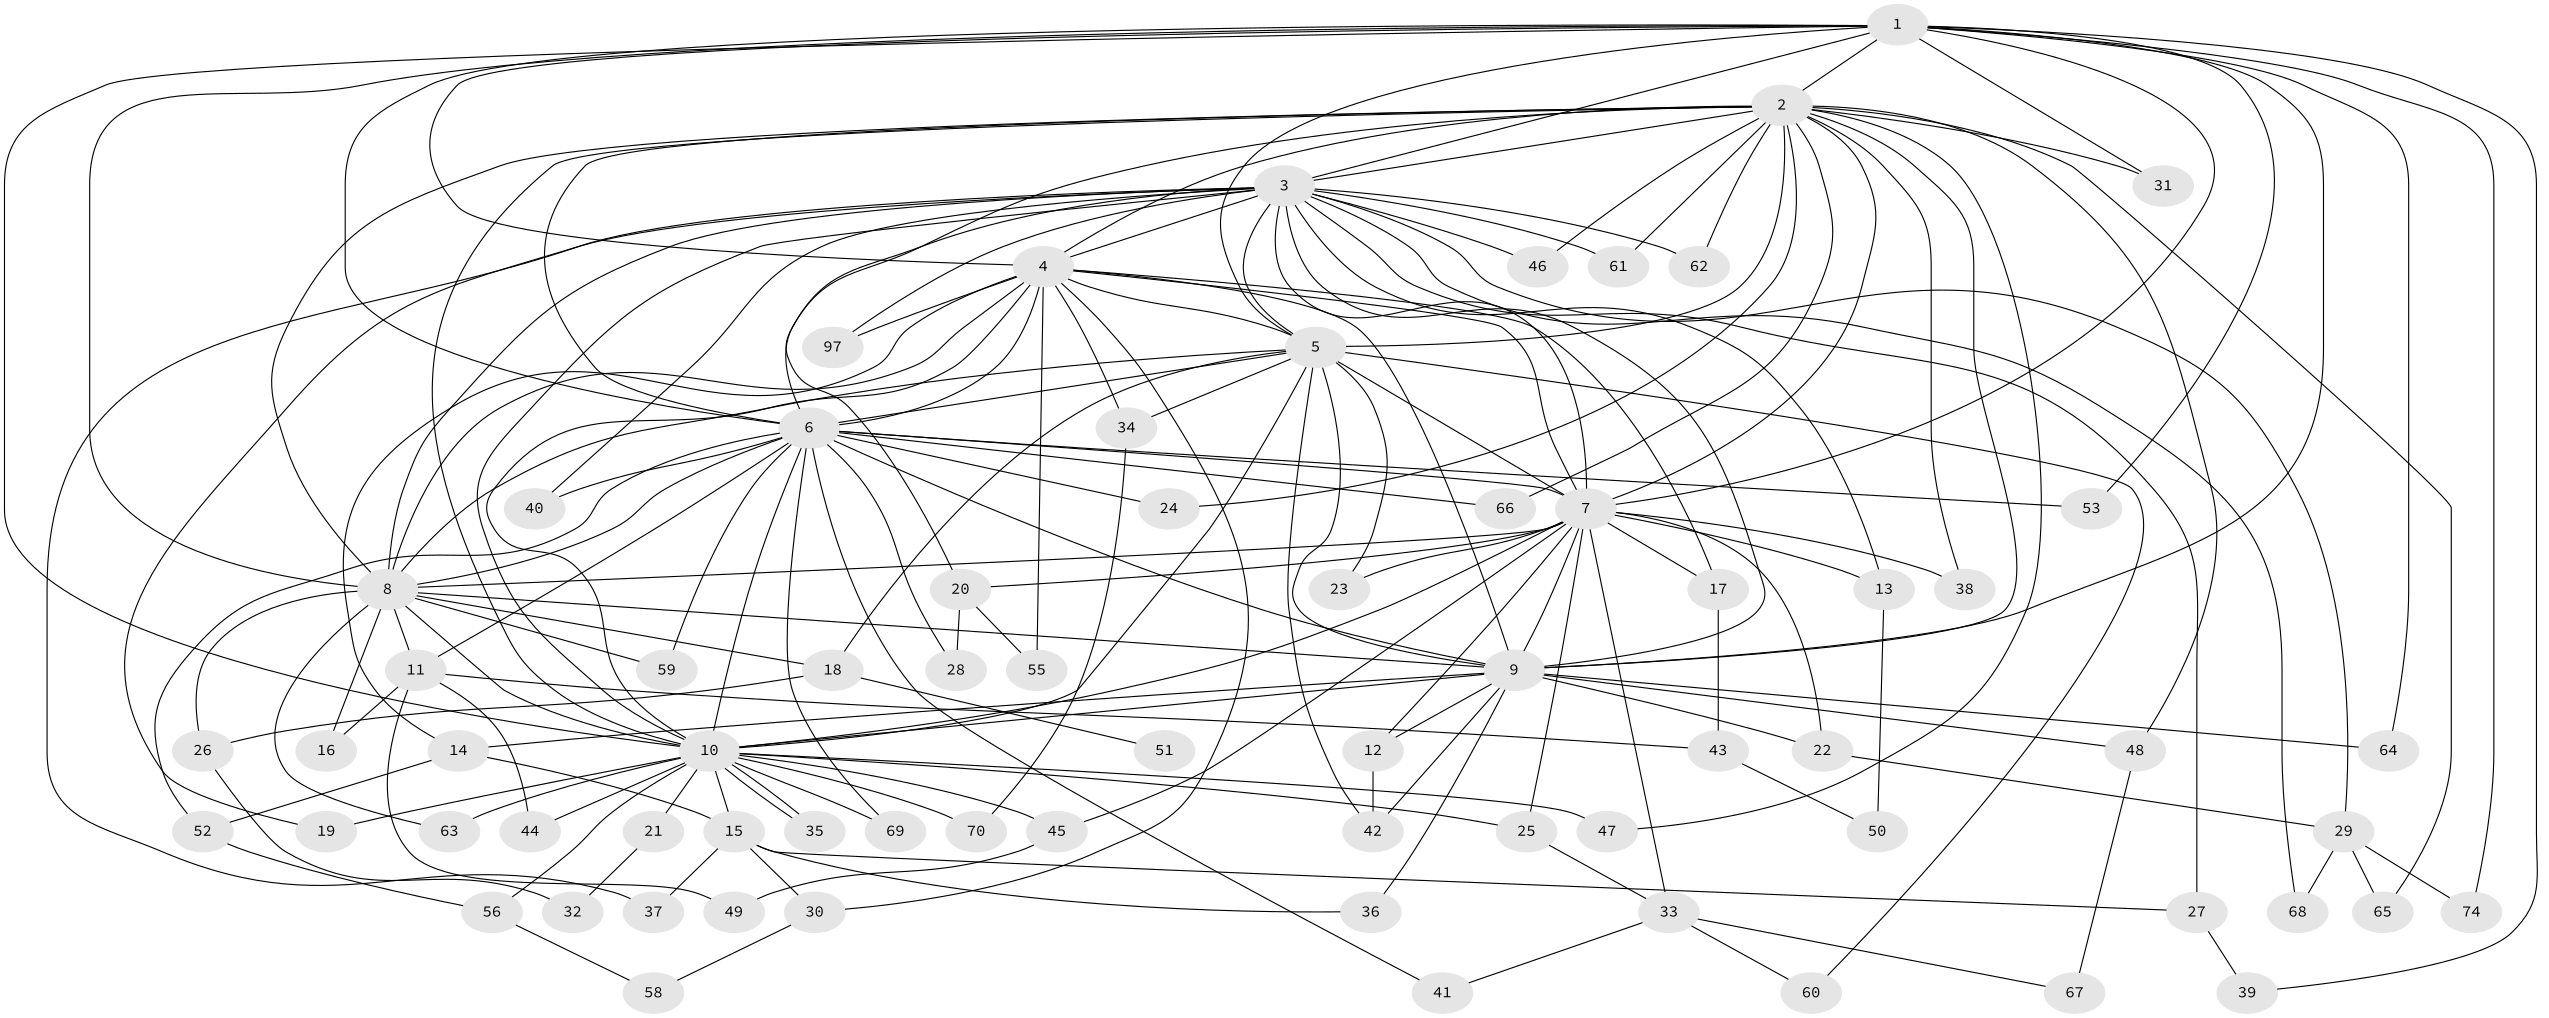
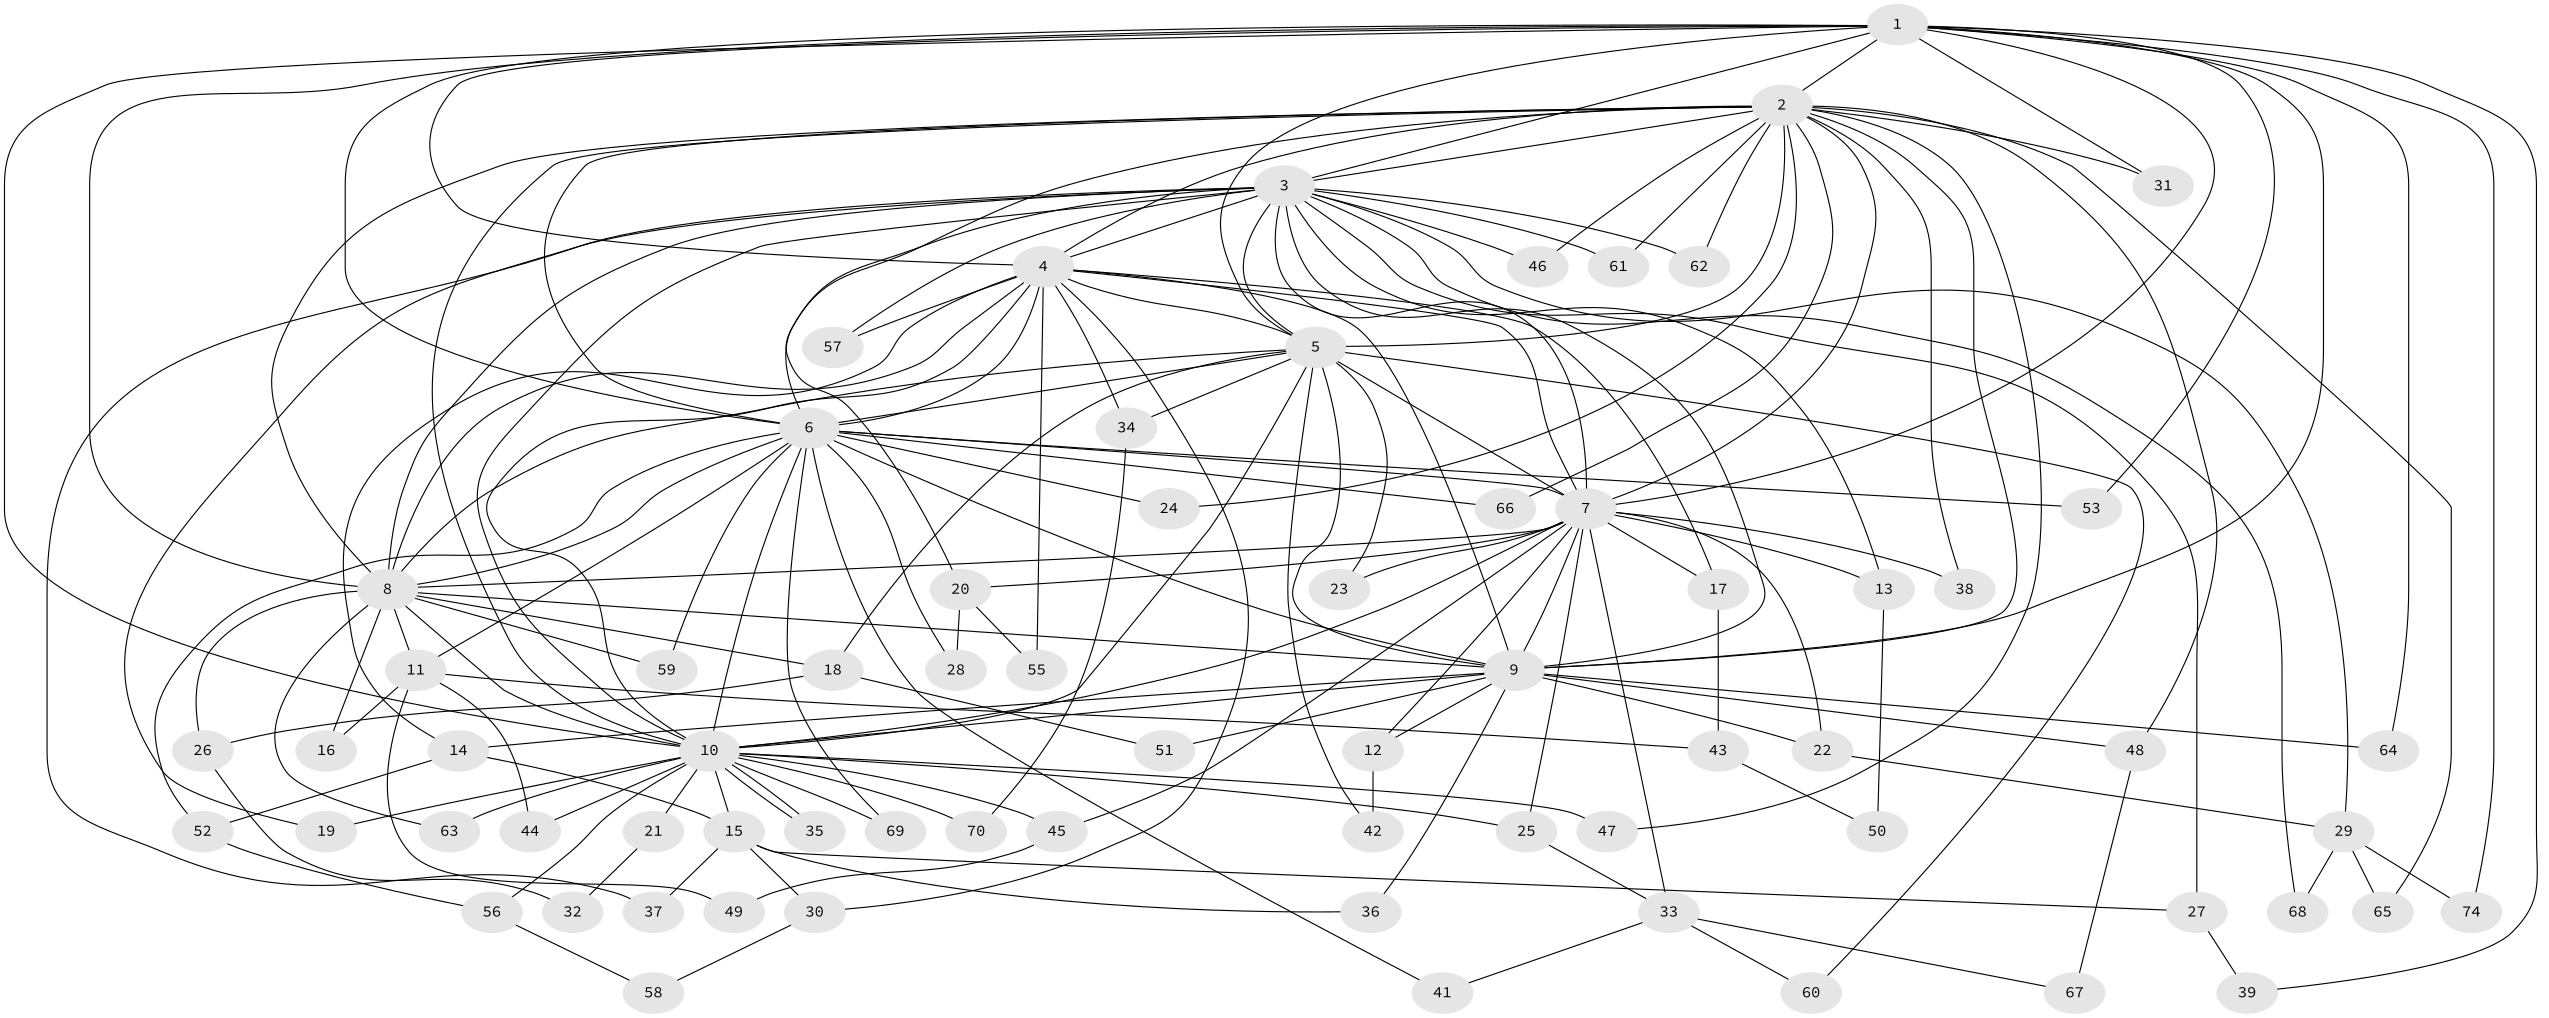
(833, 347) -> (833, 347)
(535, 509) -> none
(1444, 751) -> (1340, 711)
